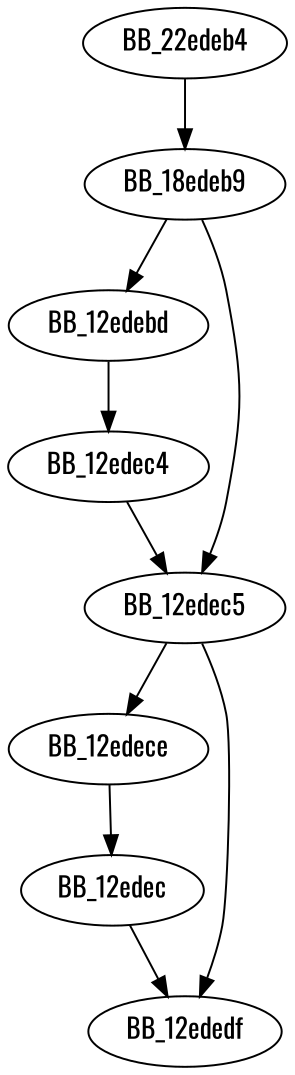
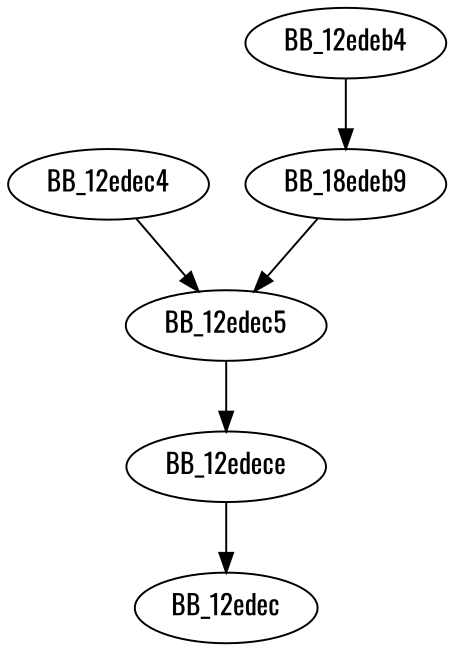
(185, 43) -> (346, 43)
(109, 326) -> none
(185, 1032) -> none
